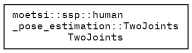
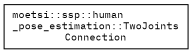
(96, 27) -> (96, 27)
